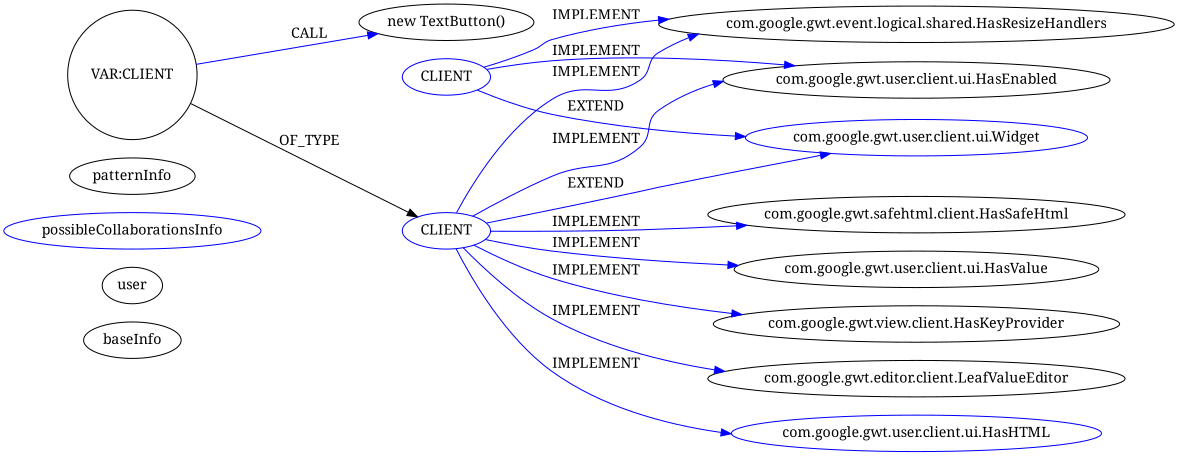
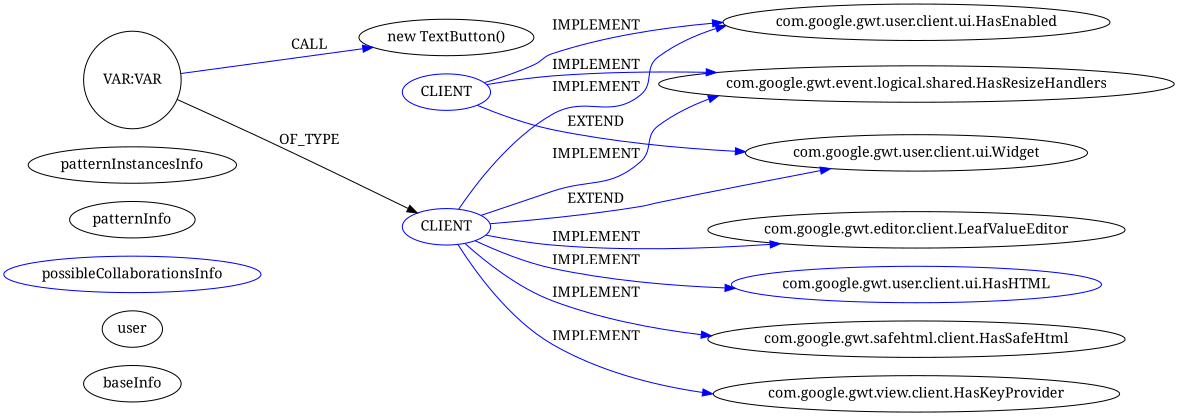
(132, 75) -> (132, 80)
(916, 138) -> (916, 153)
none -> (132, 165)
(916, 269) -> none
